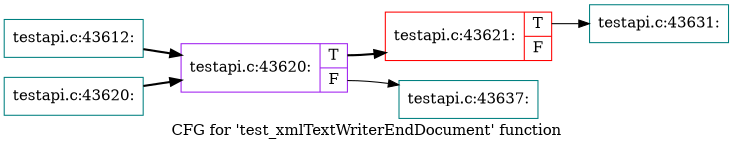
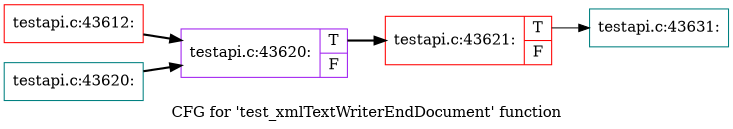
(74, 38) -> (74, 24)
(468, 99) -> none
